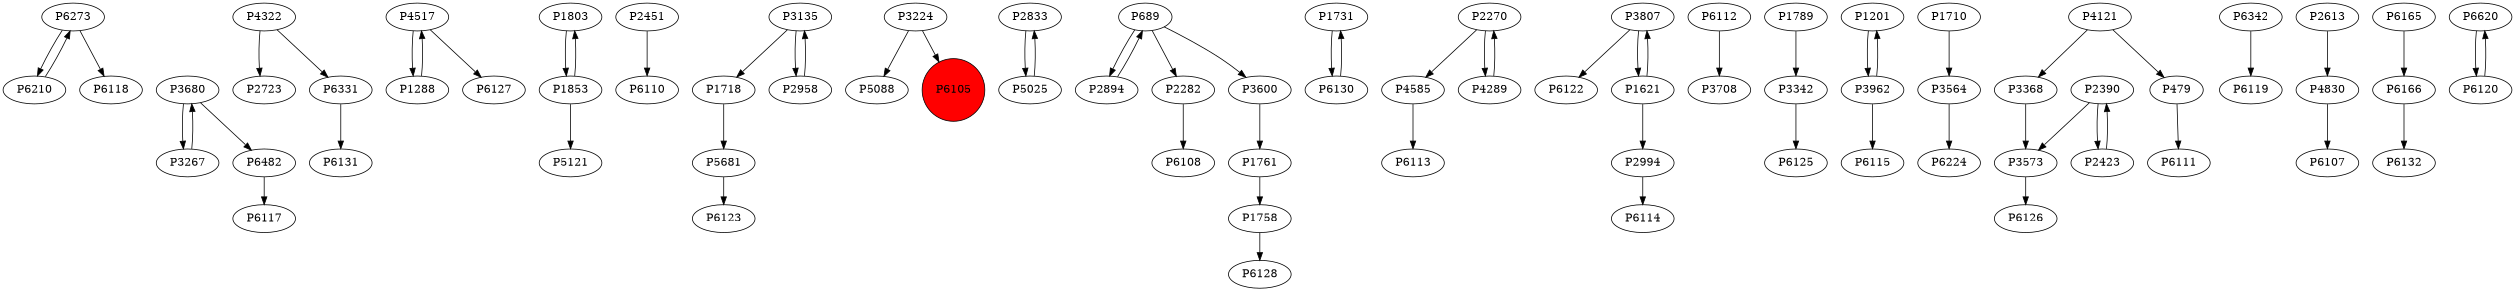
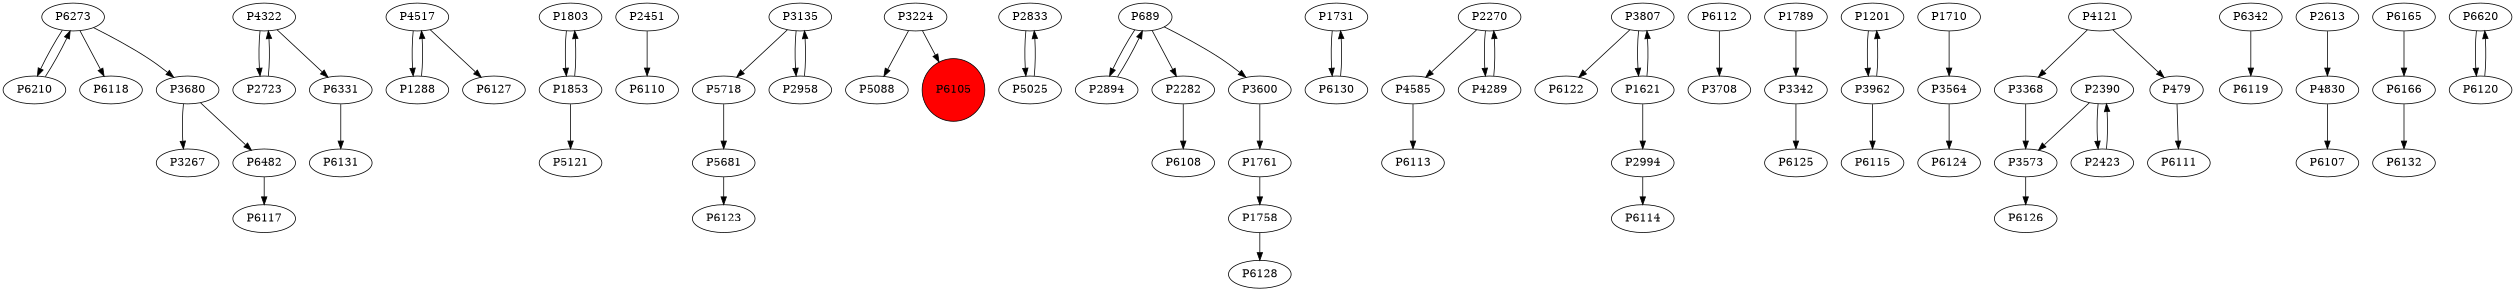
none -> (269, 57)
(724, 90) -> (724, 90)
(193, 130) -> (132, 48)
(1949, 163) -> (1949, 163)
